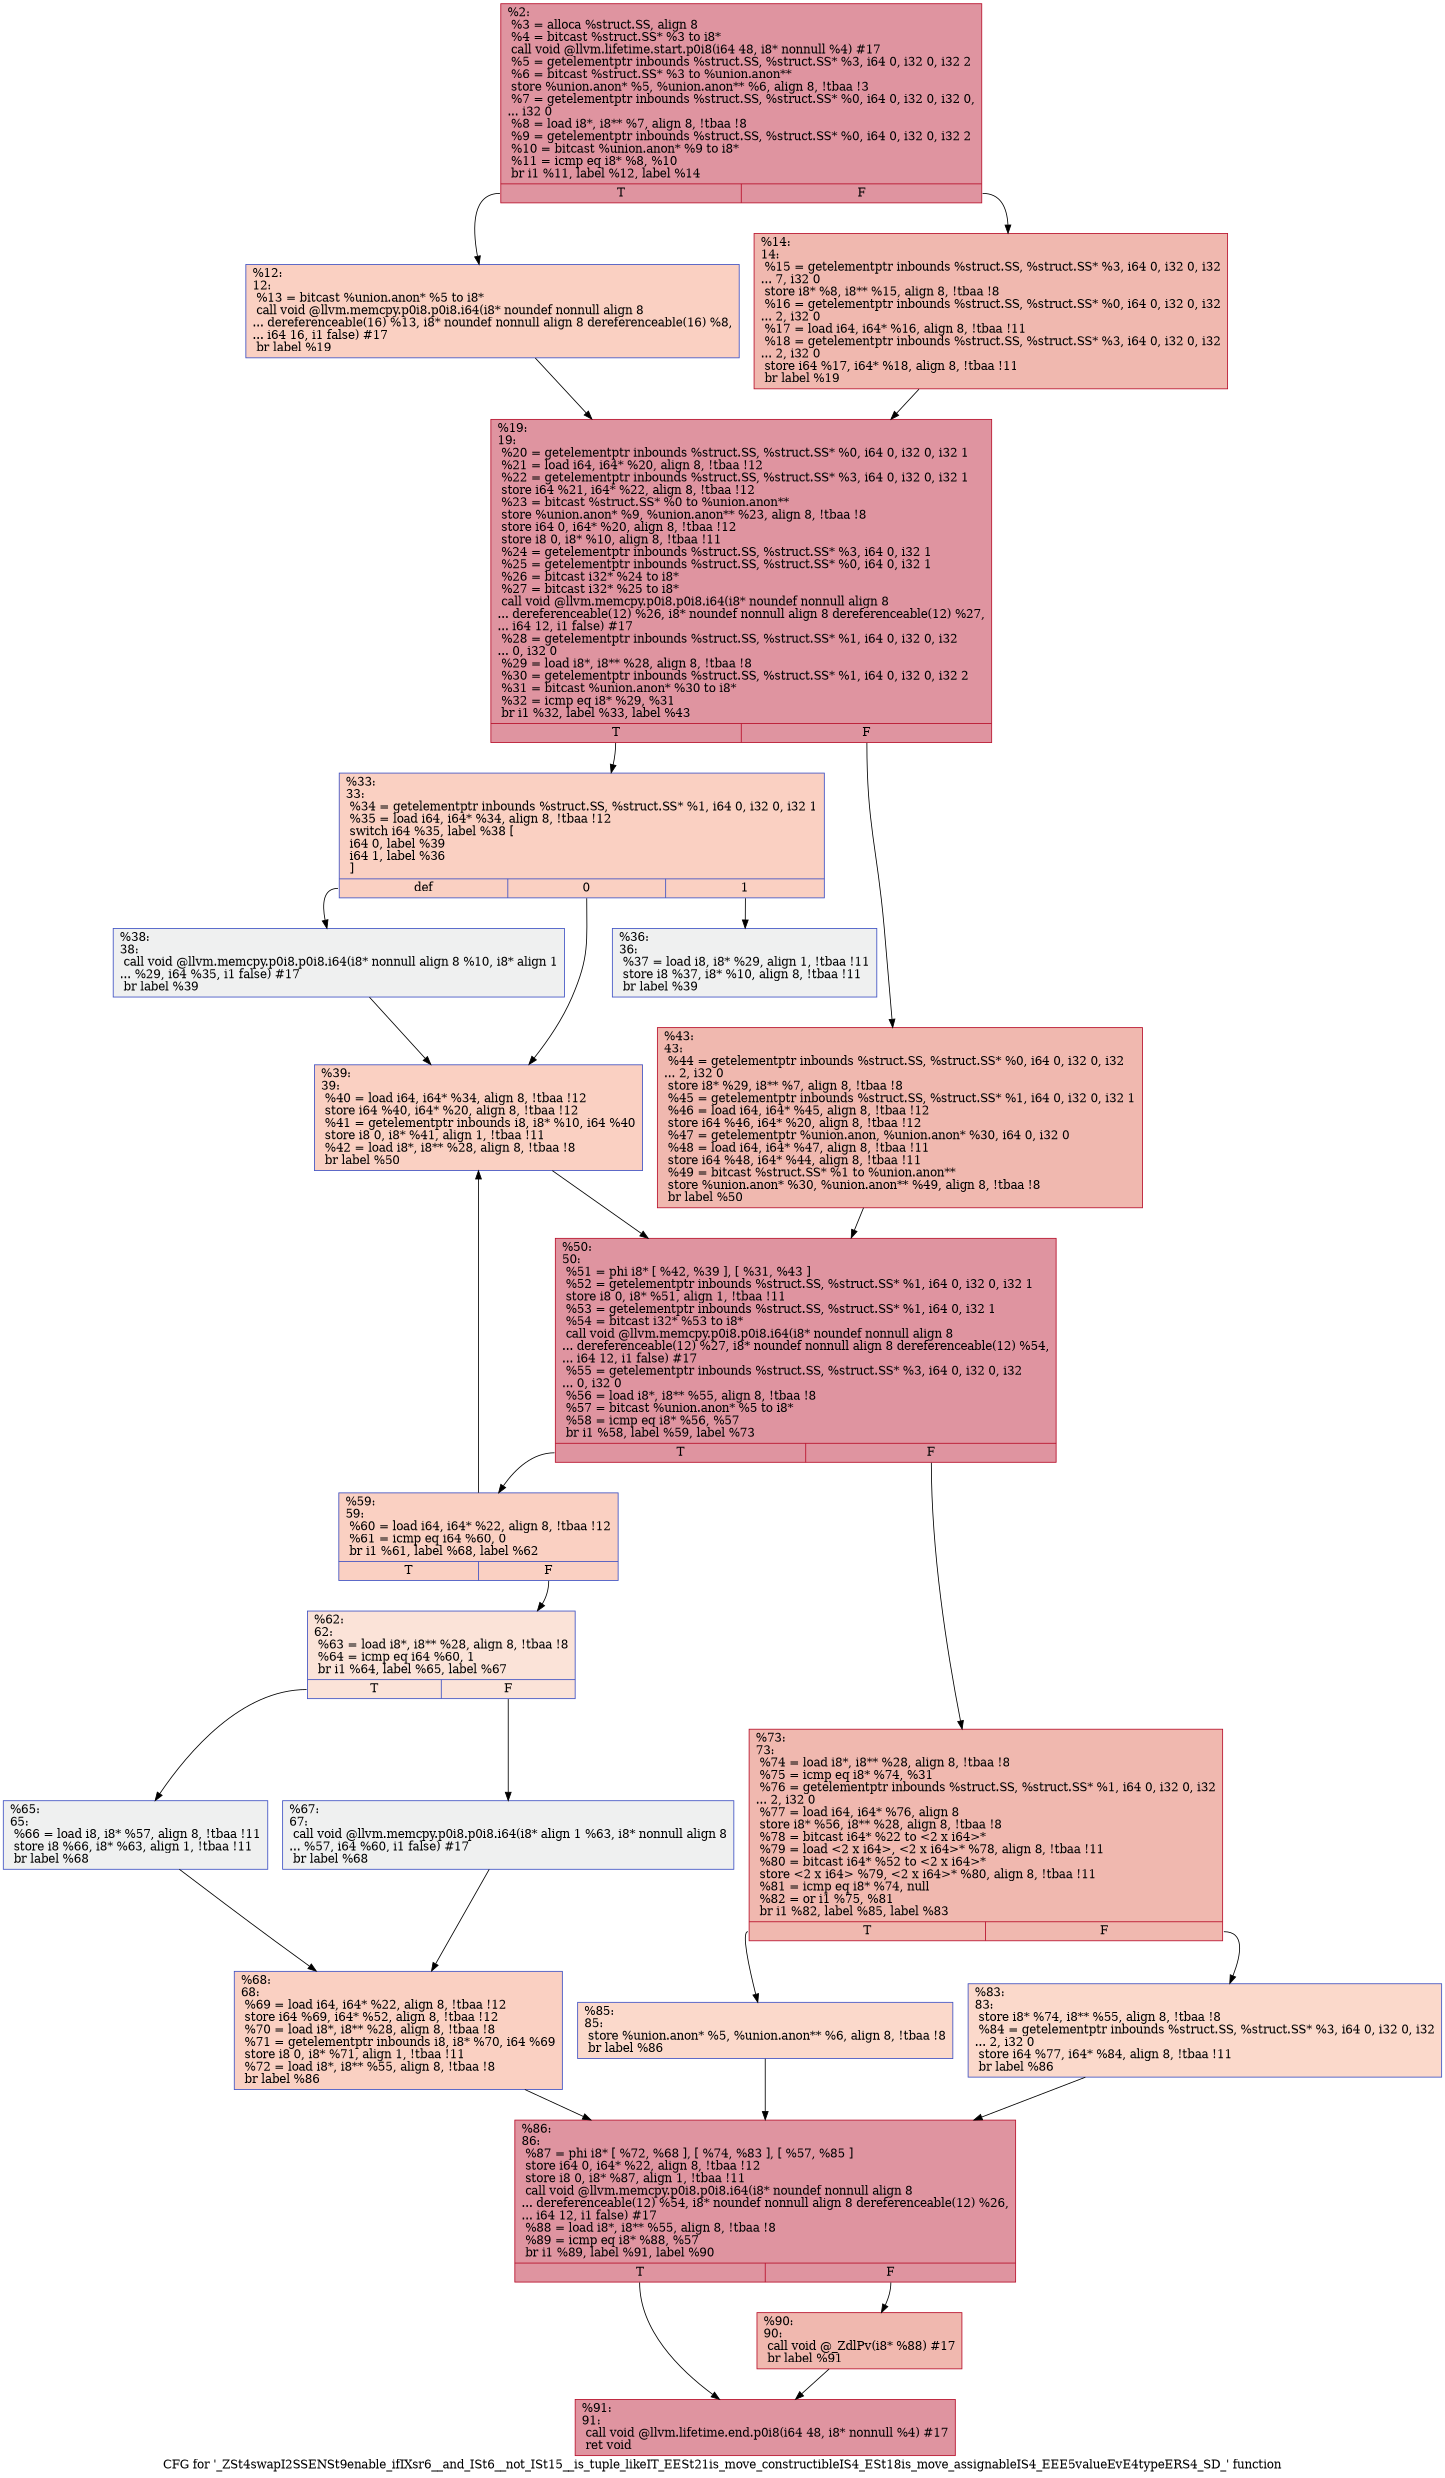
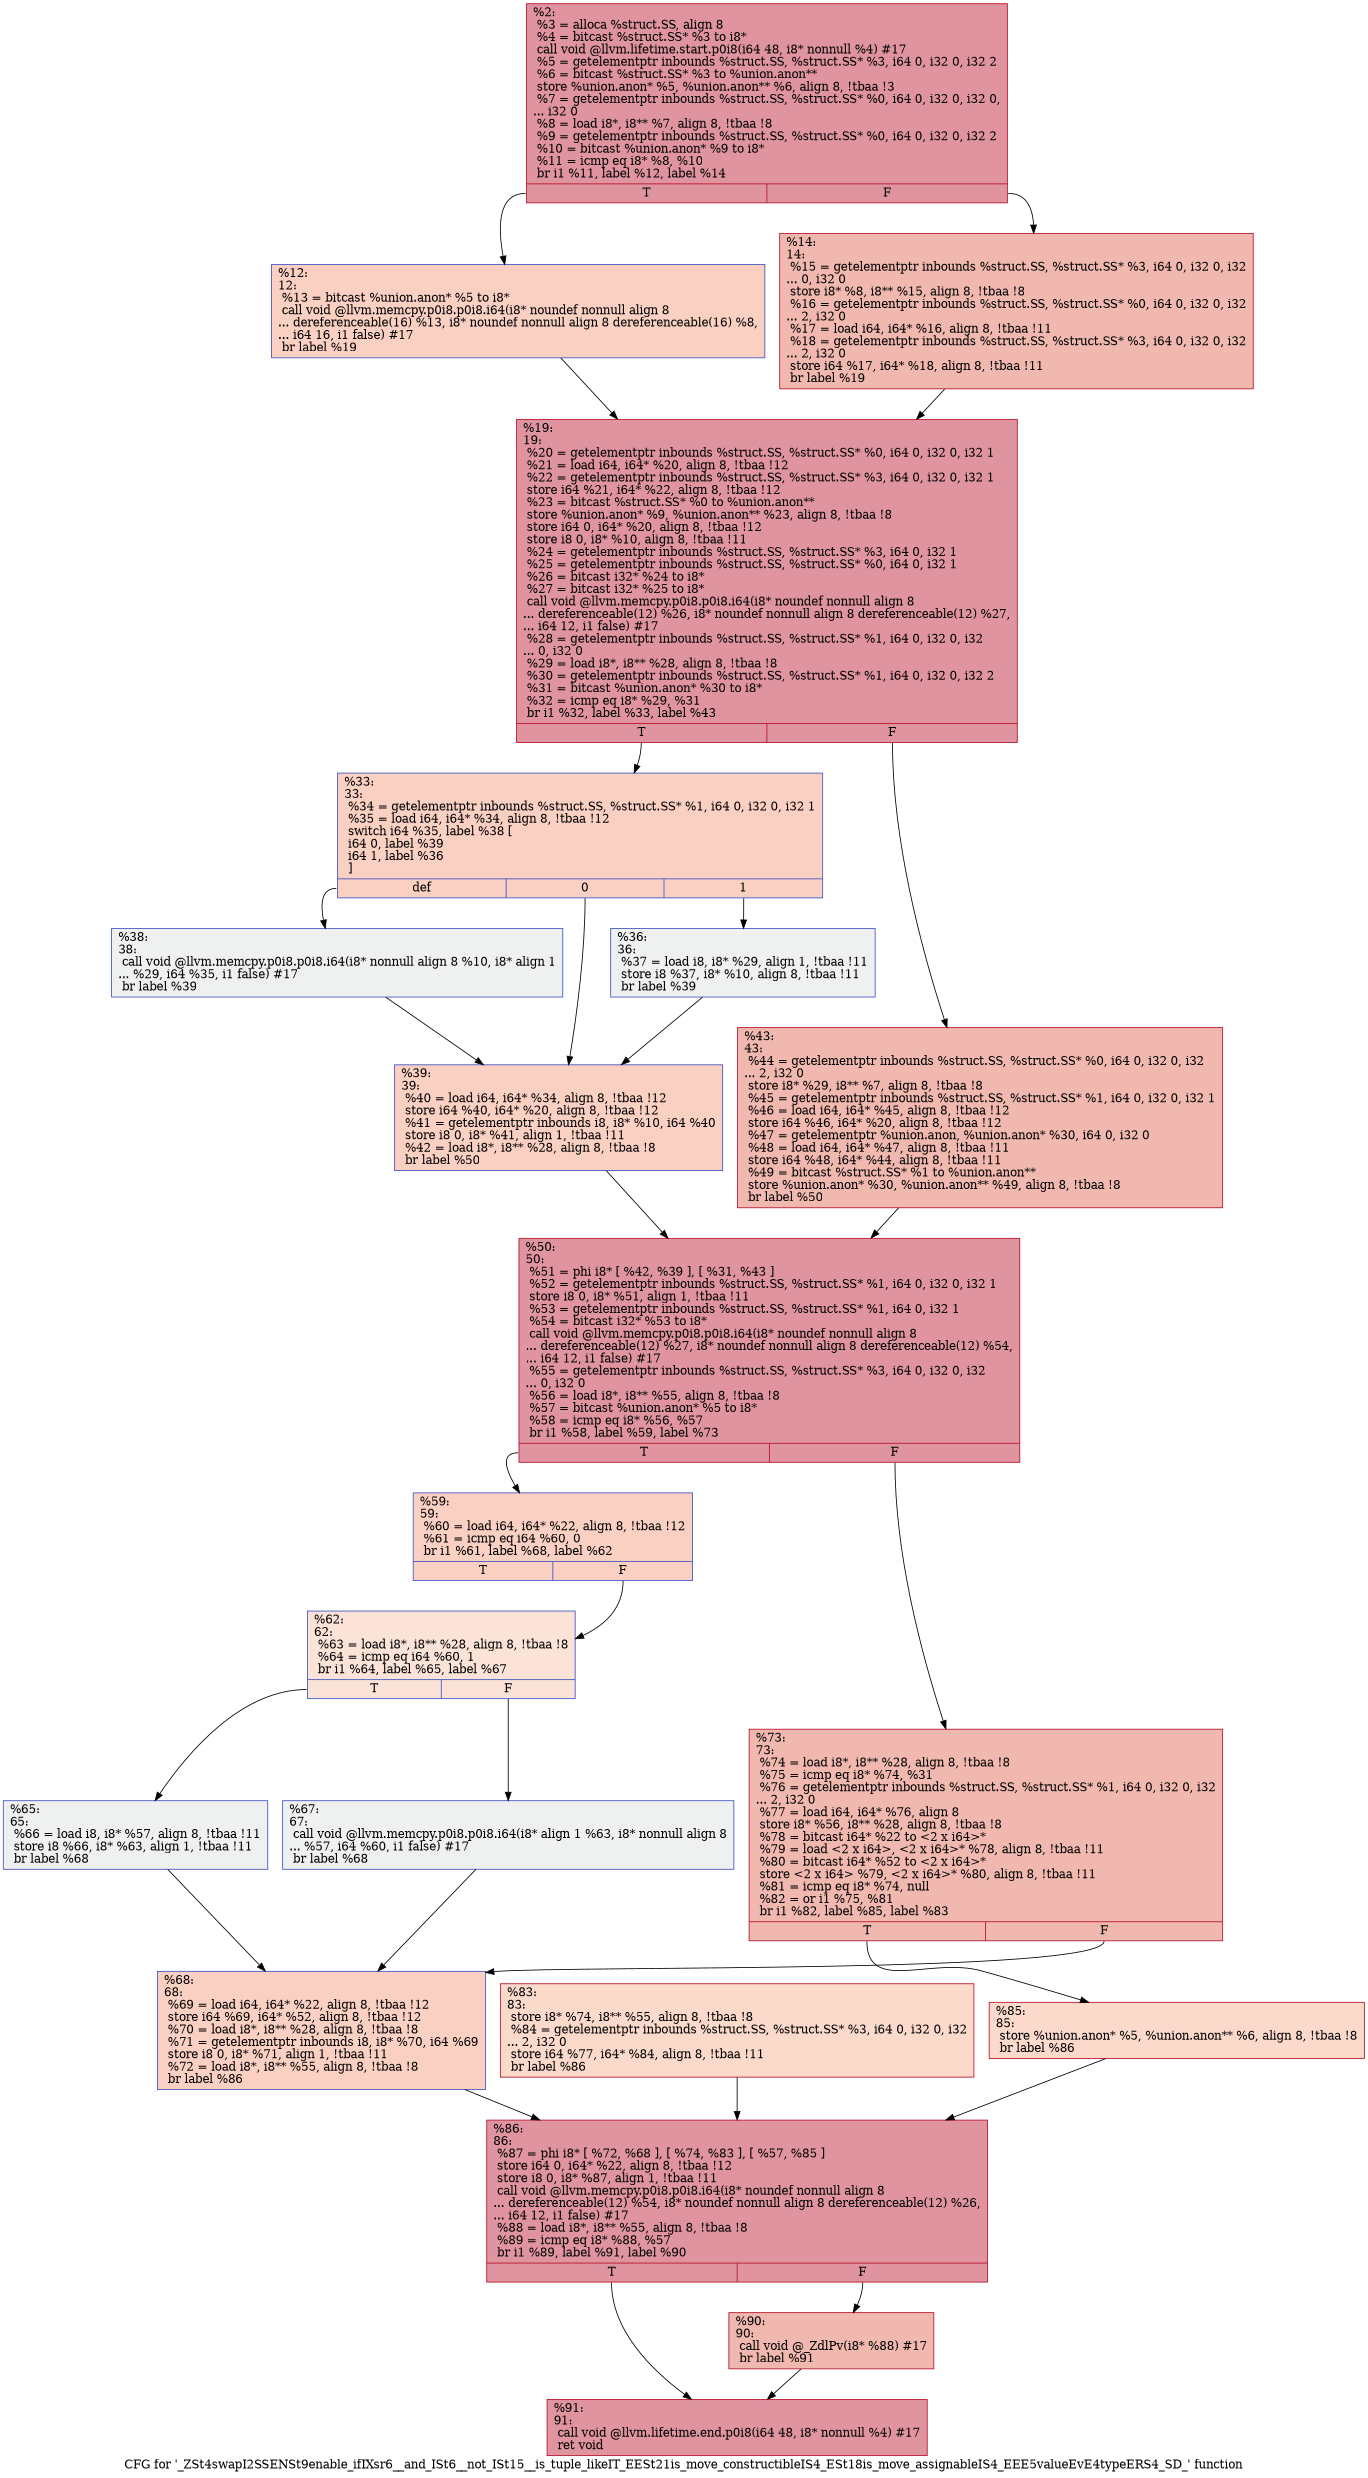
(791, 280) -> (816, 280)
(478, 1336) -> (665, 1028)
(1239, 1949) -> (800, 1967)
(765, 2030) -> (1177, 2030)
(1205, 2030) -> (737, 2030)
